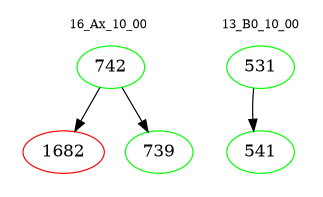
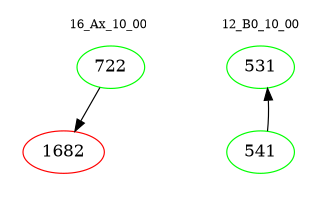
(261, 25) -> (261, 25)
(111, 67) -> (111, 67)
(253, 104) -> (268, 116)
(159, 152) -> none
